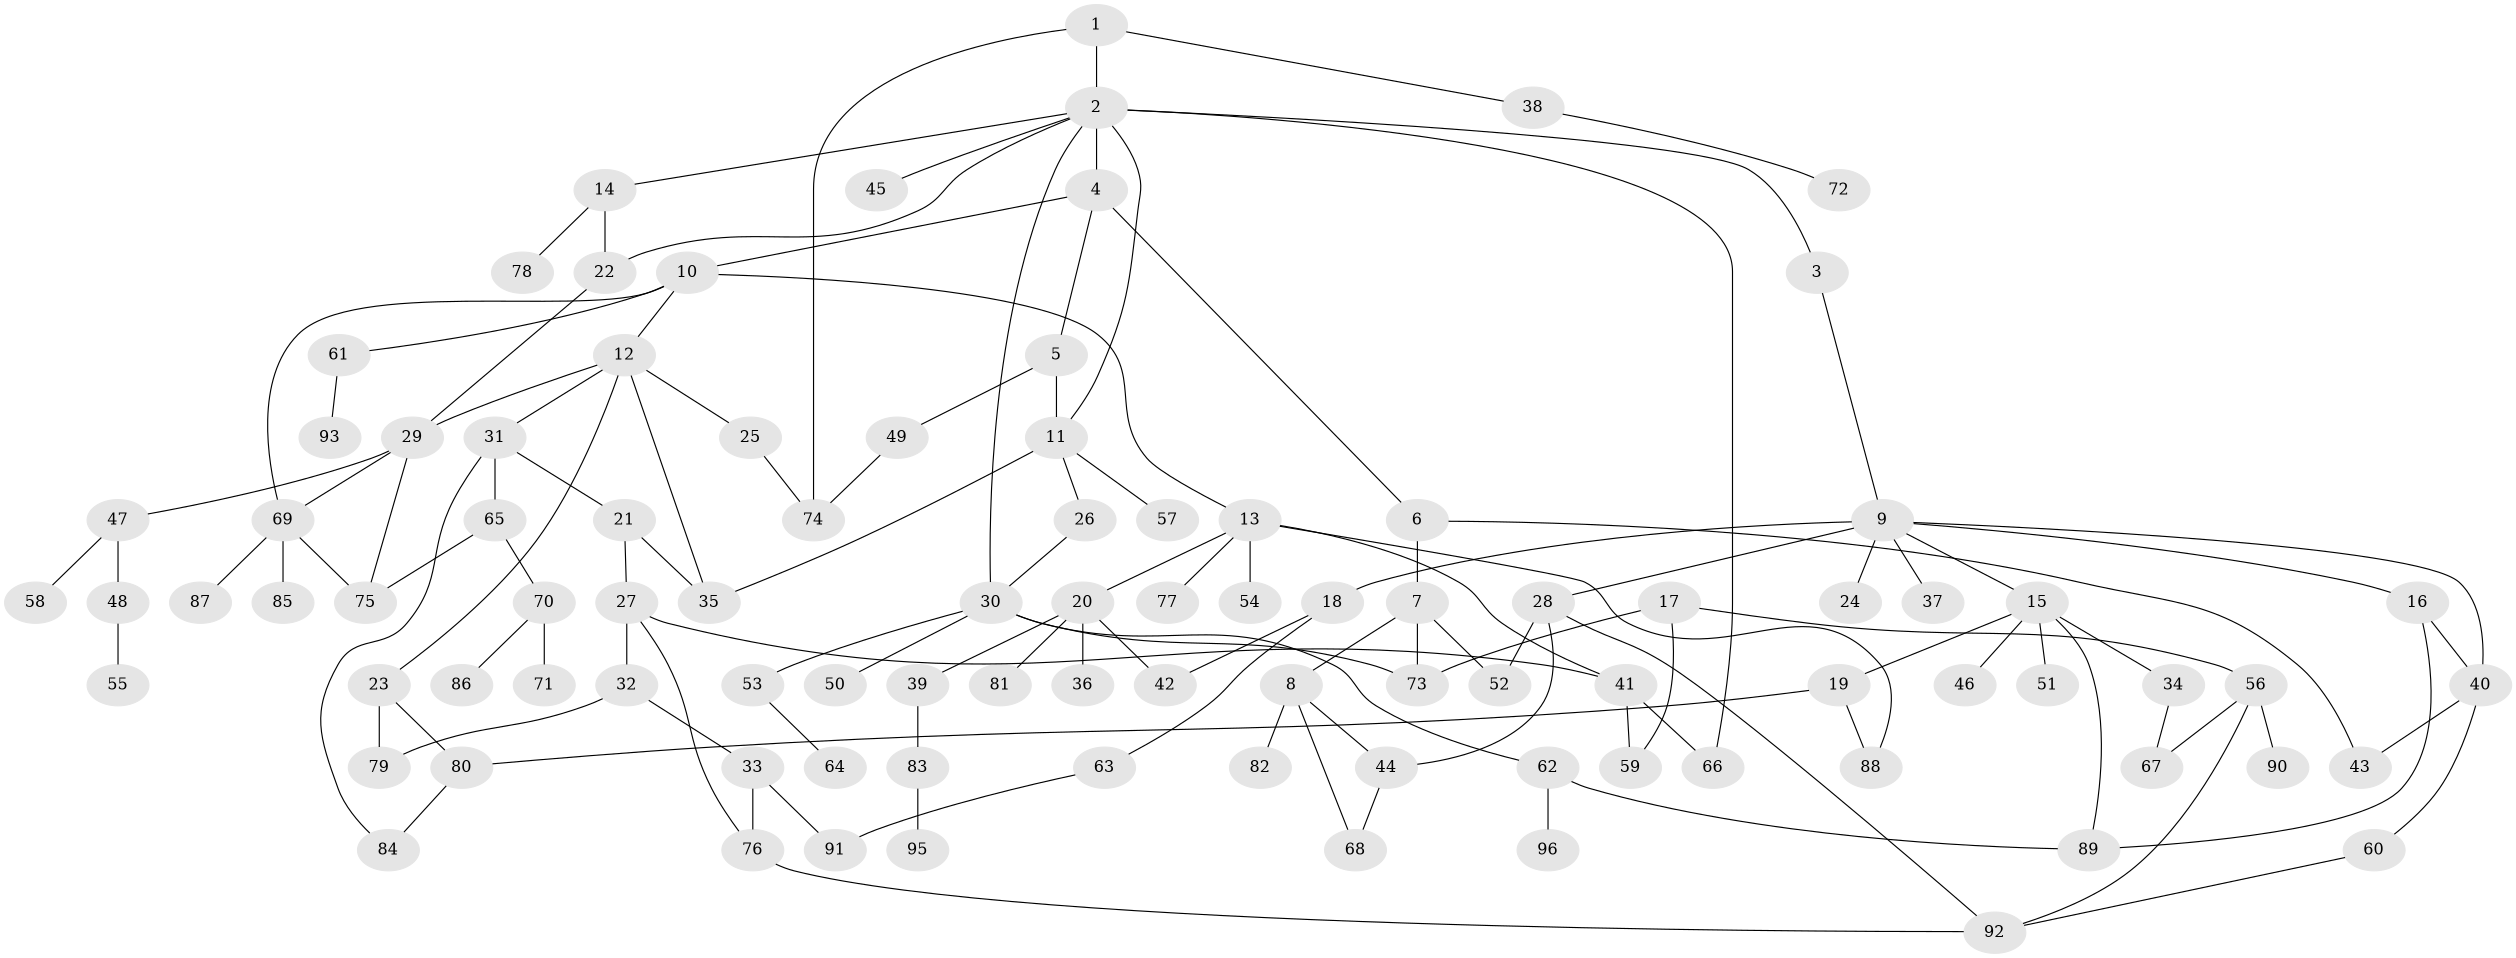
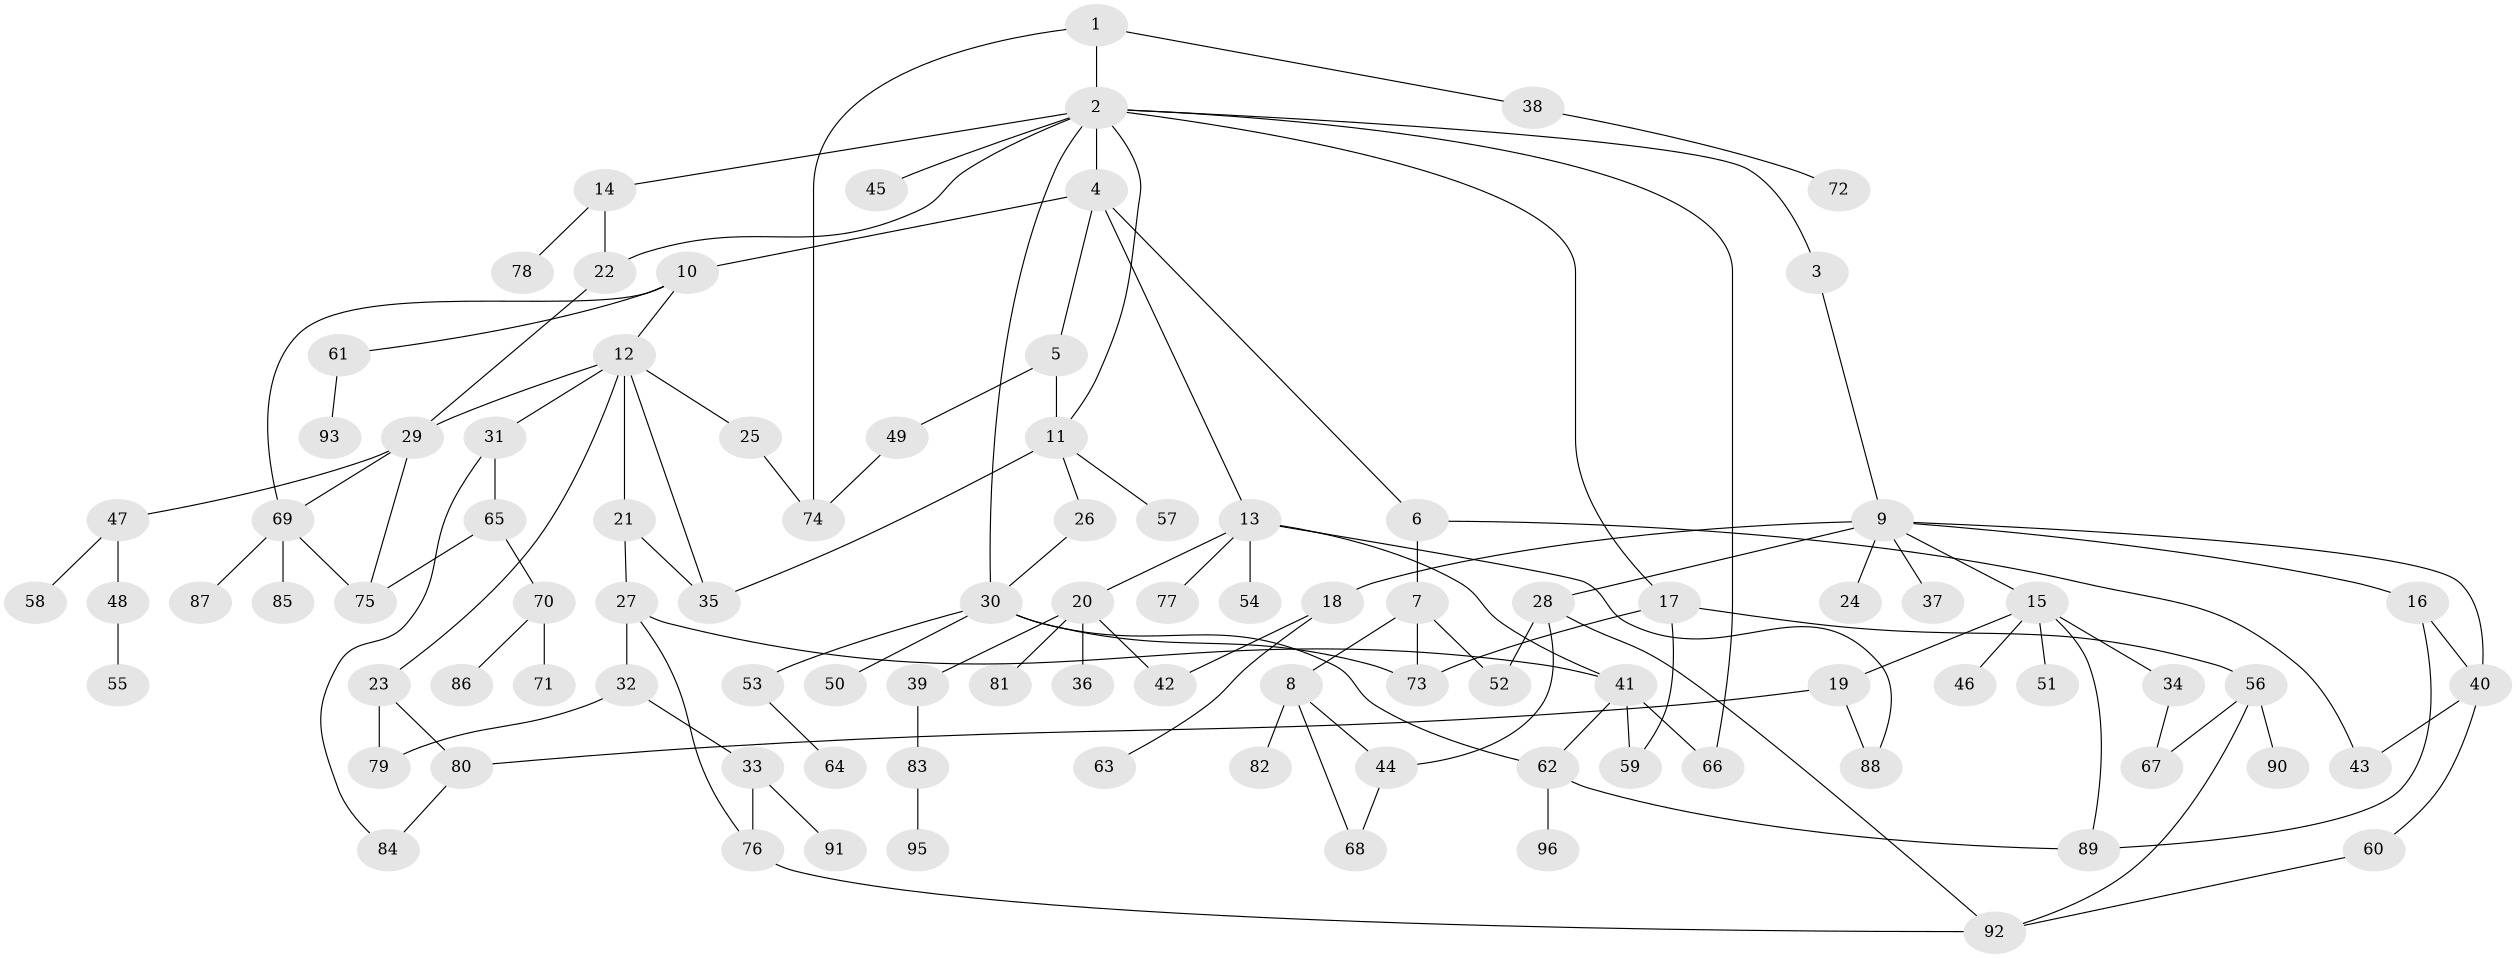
none -> (1527, 213)
(1025, 306) -> (1173, 355)
(560, 479) -> (624, 438)
none -> (1587, 726)
(966, 802) -> none
